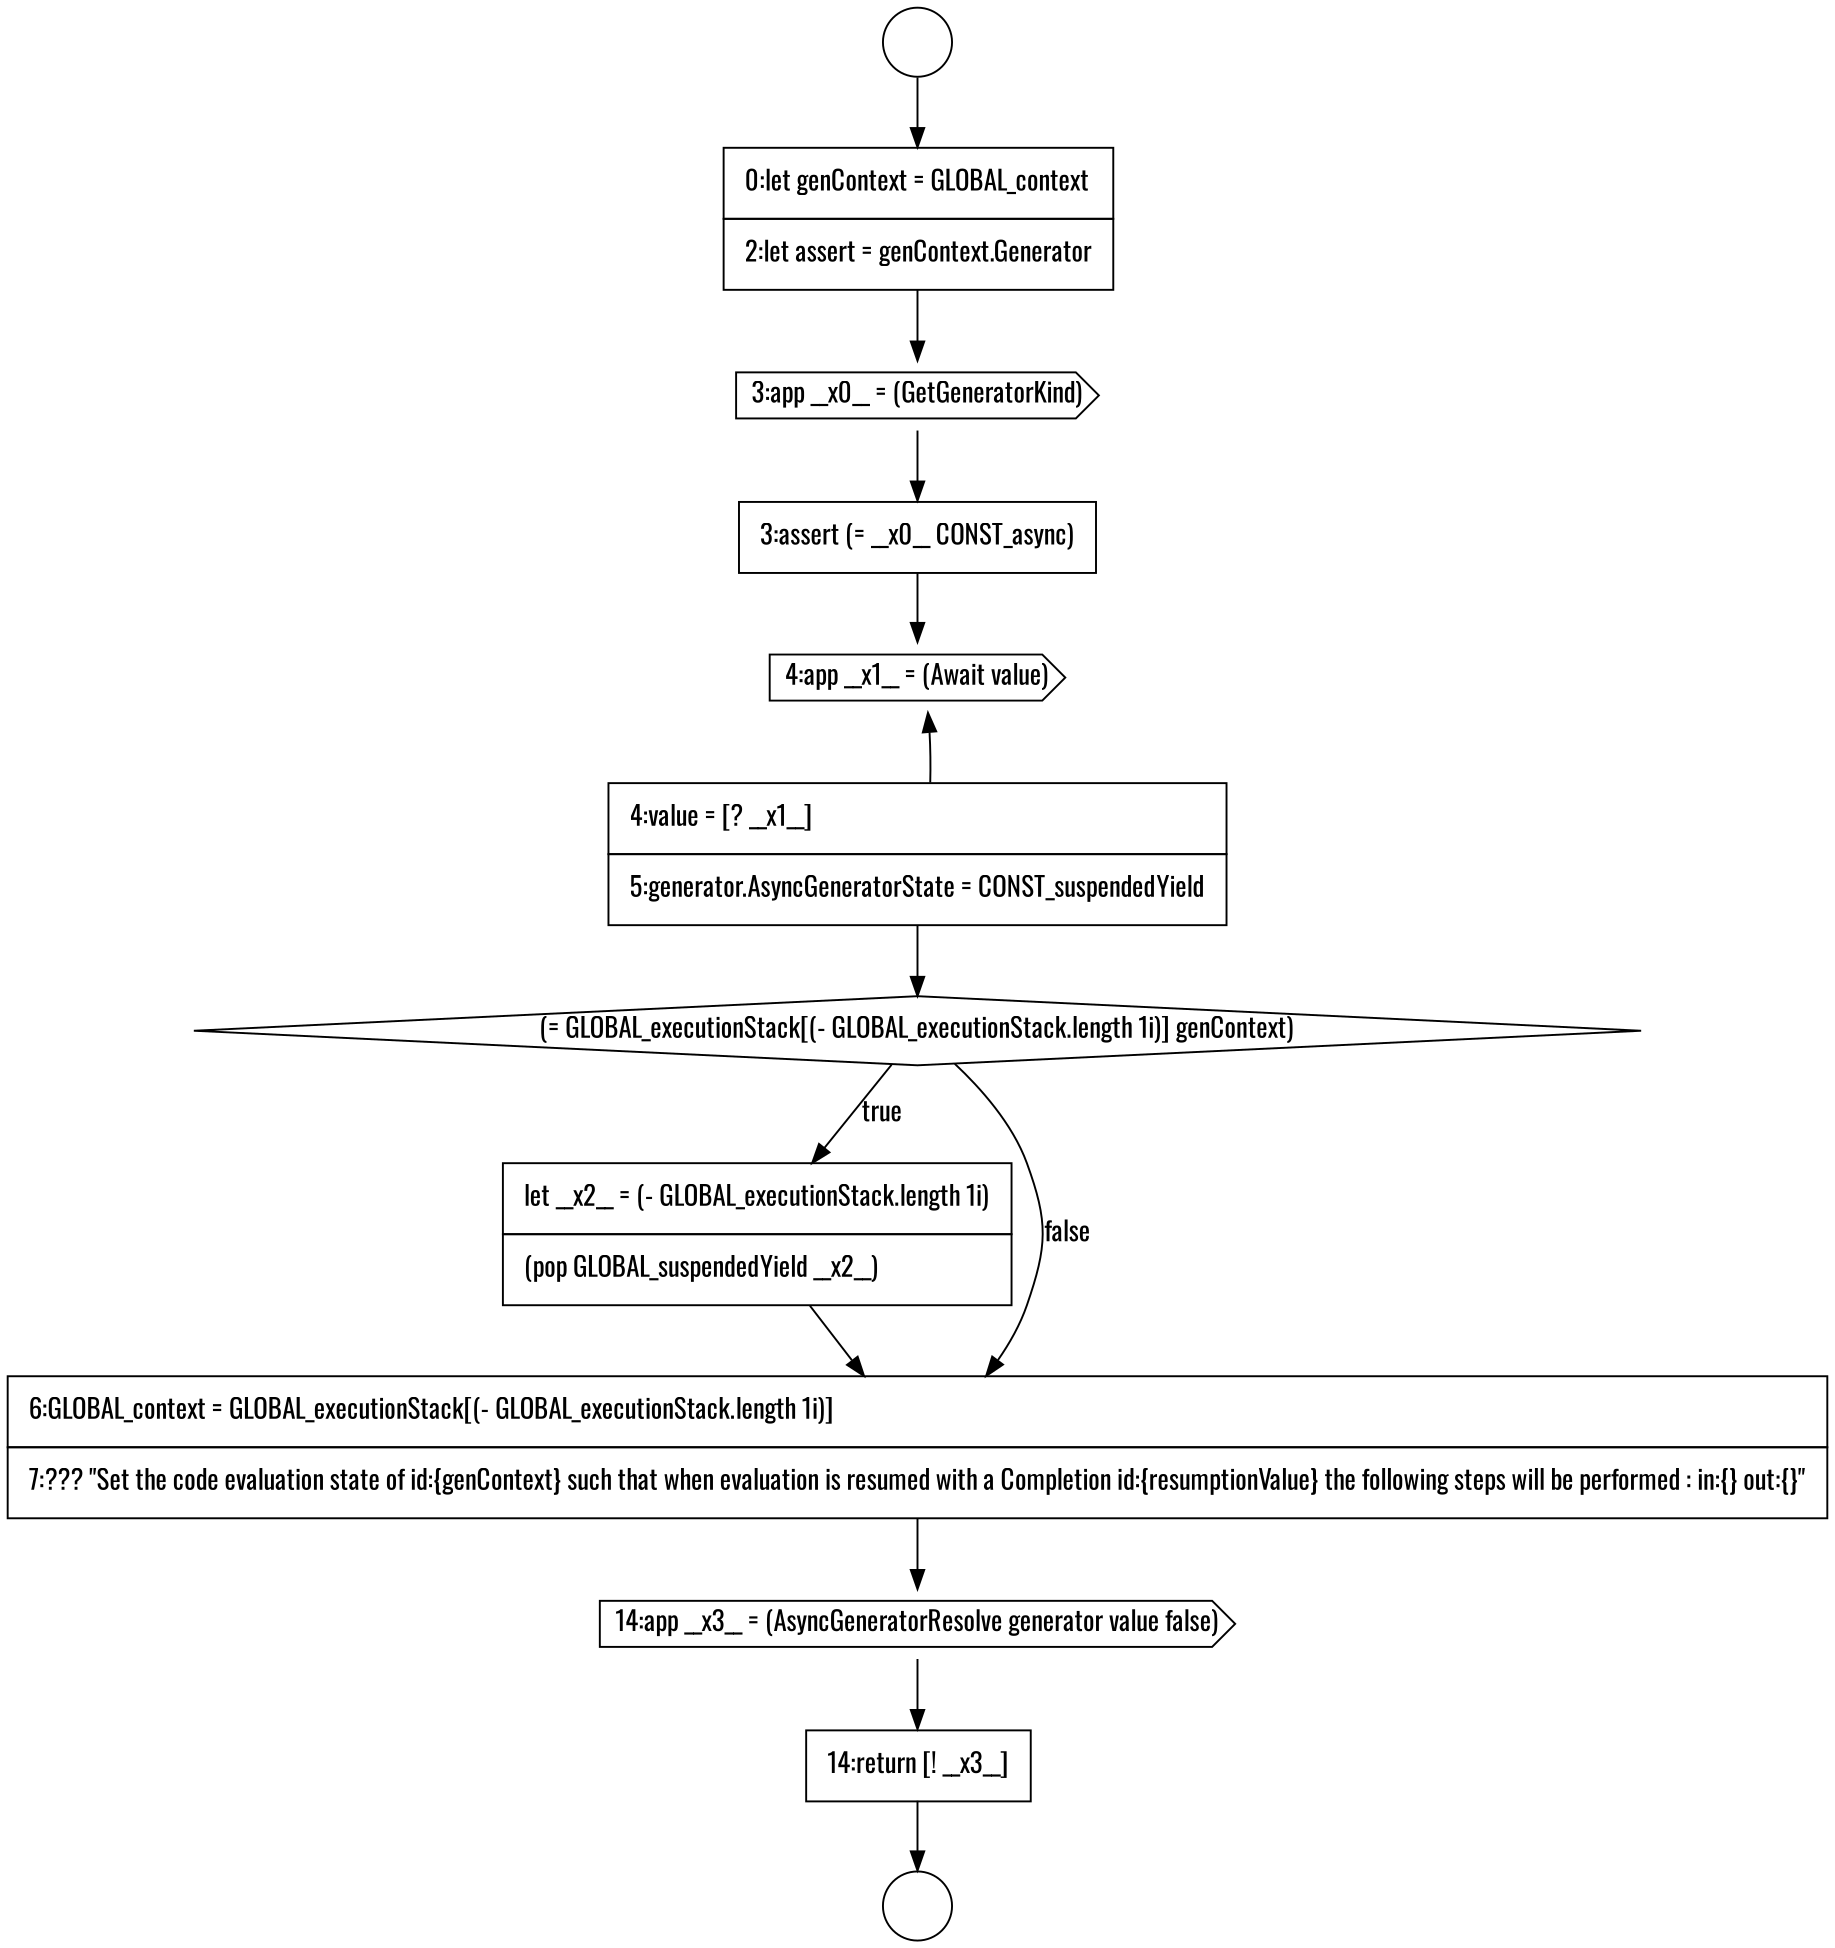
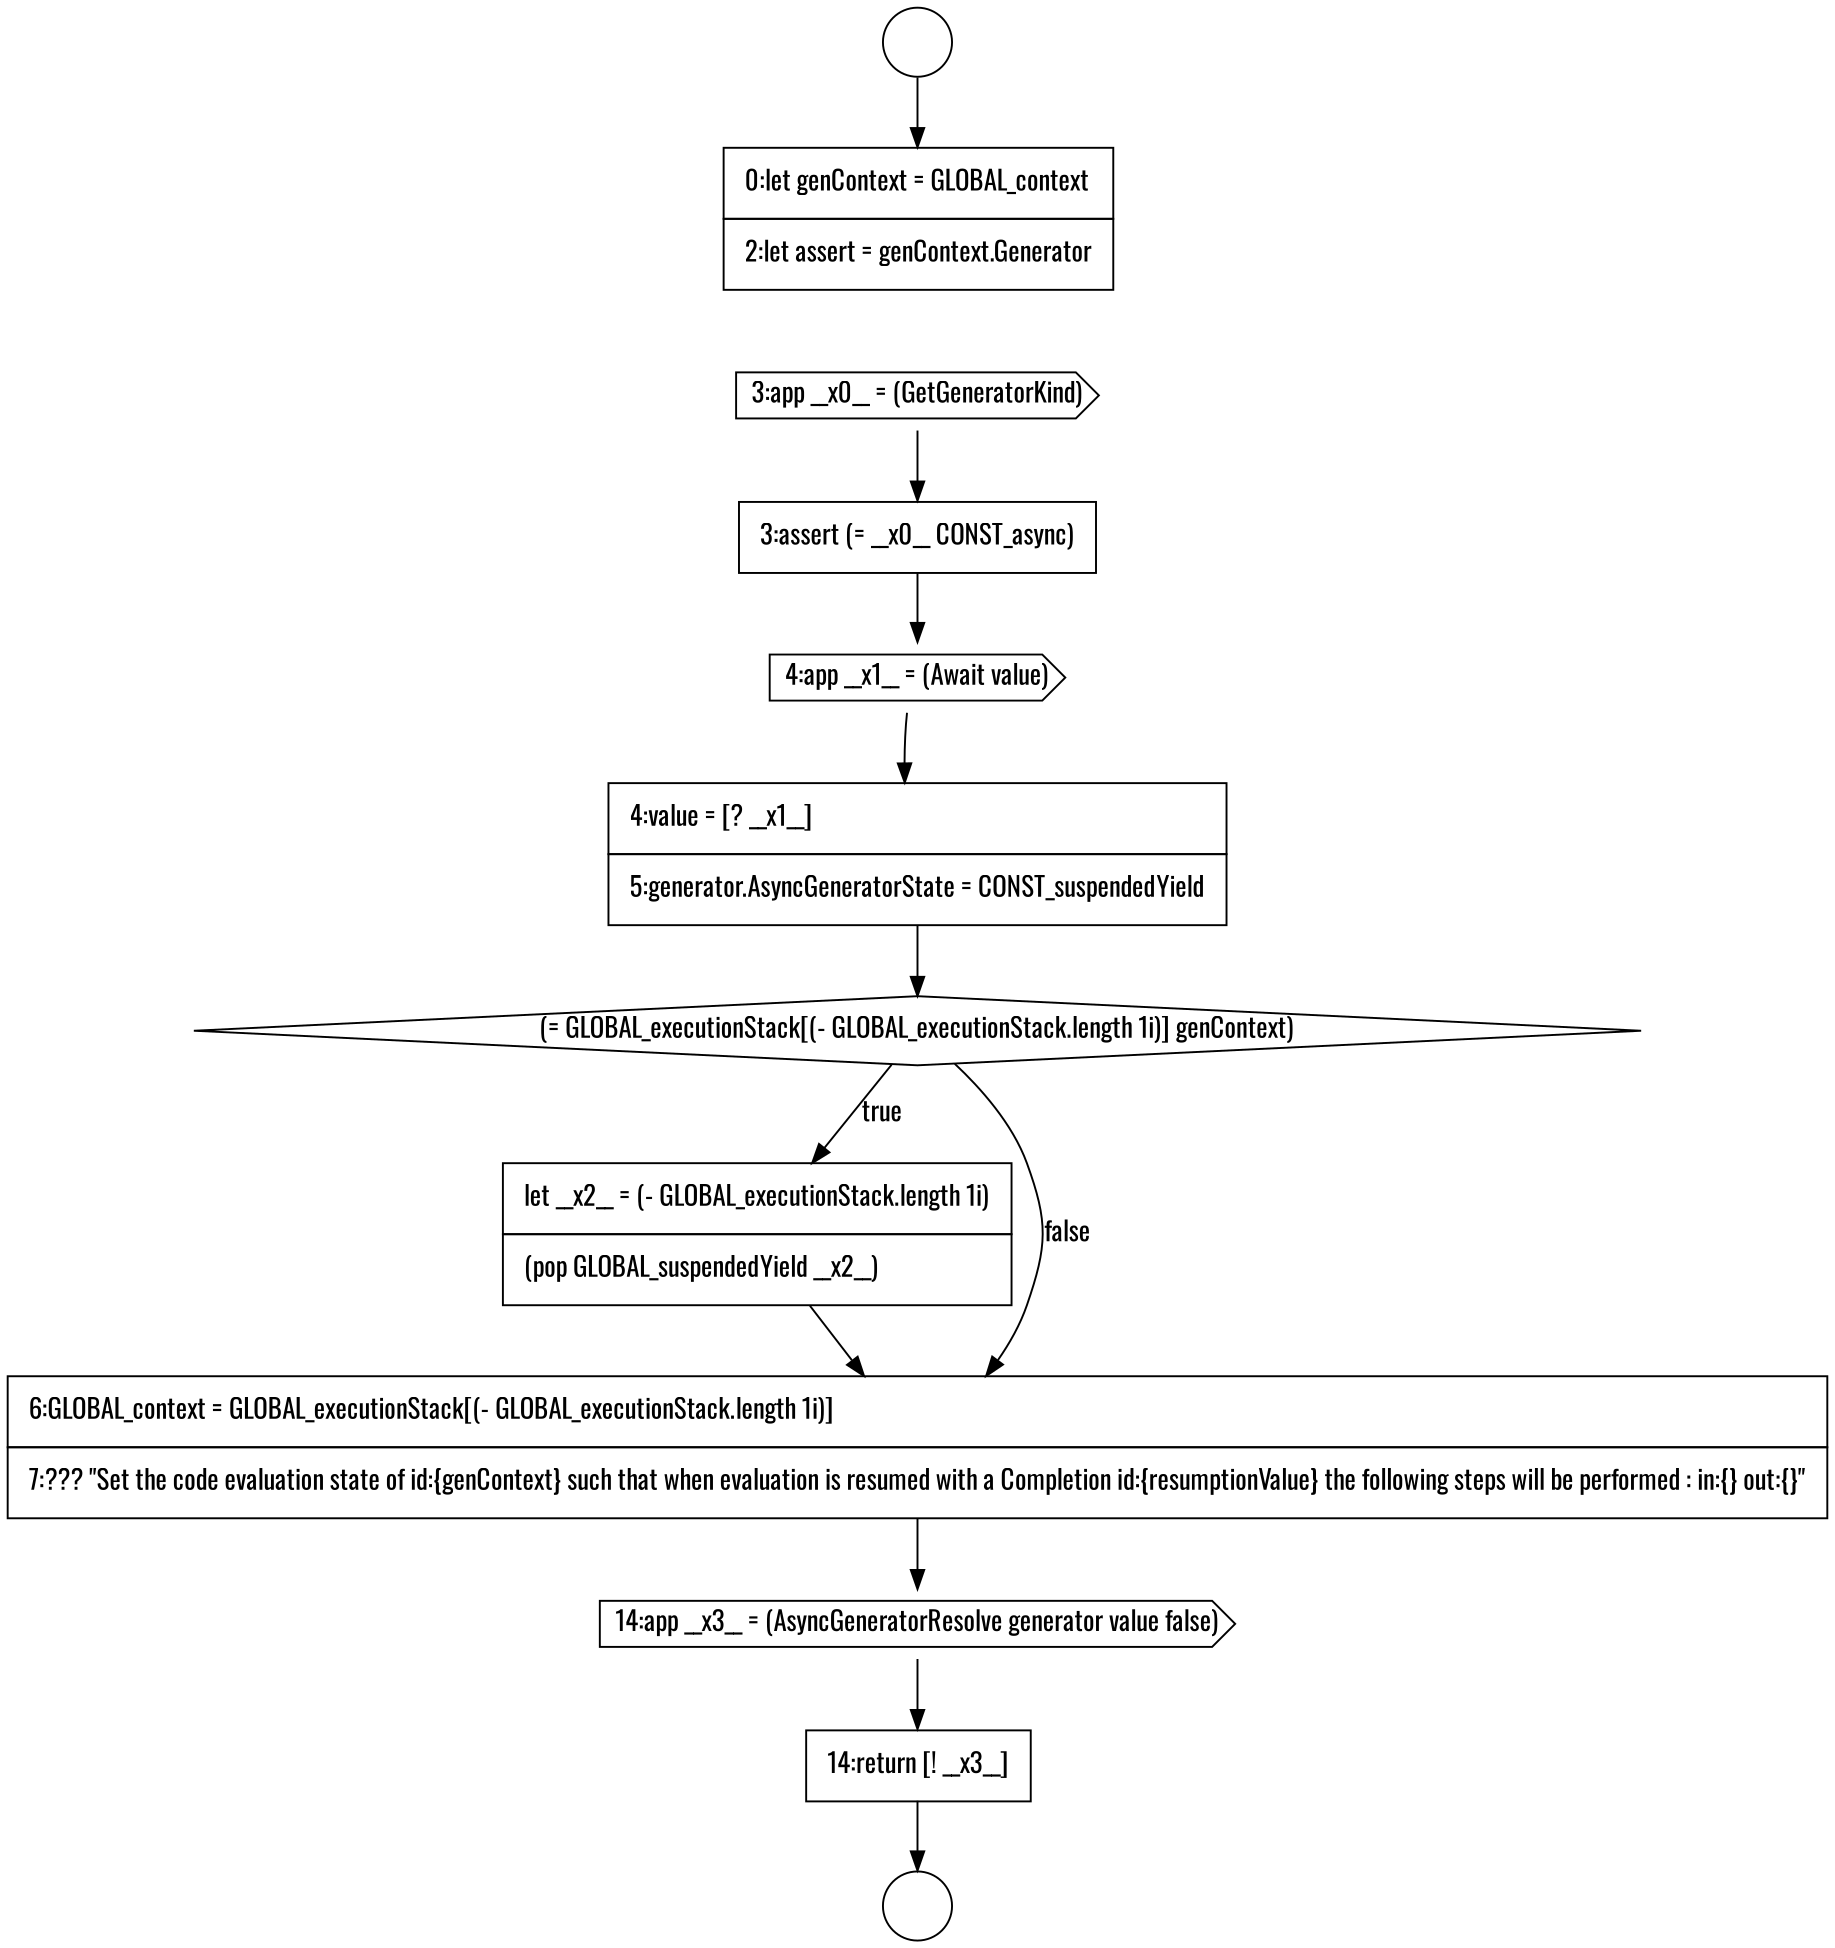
(917, 316) -> none
(930, 757) -> (905, 738)
